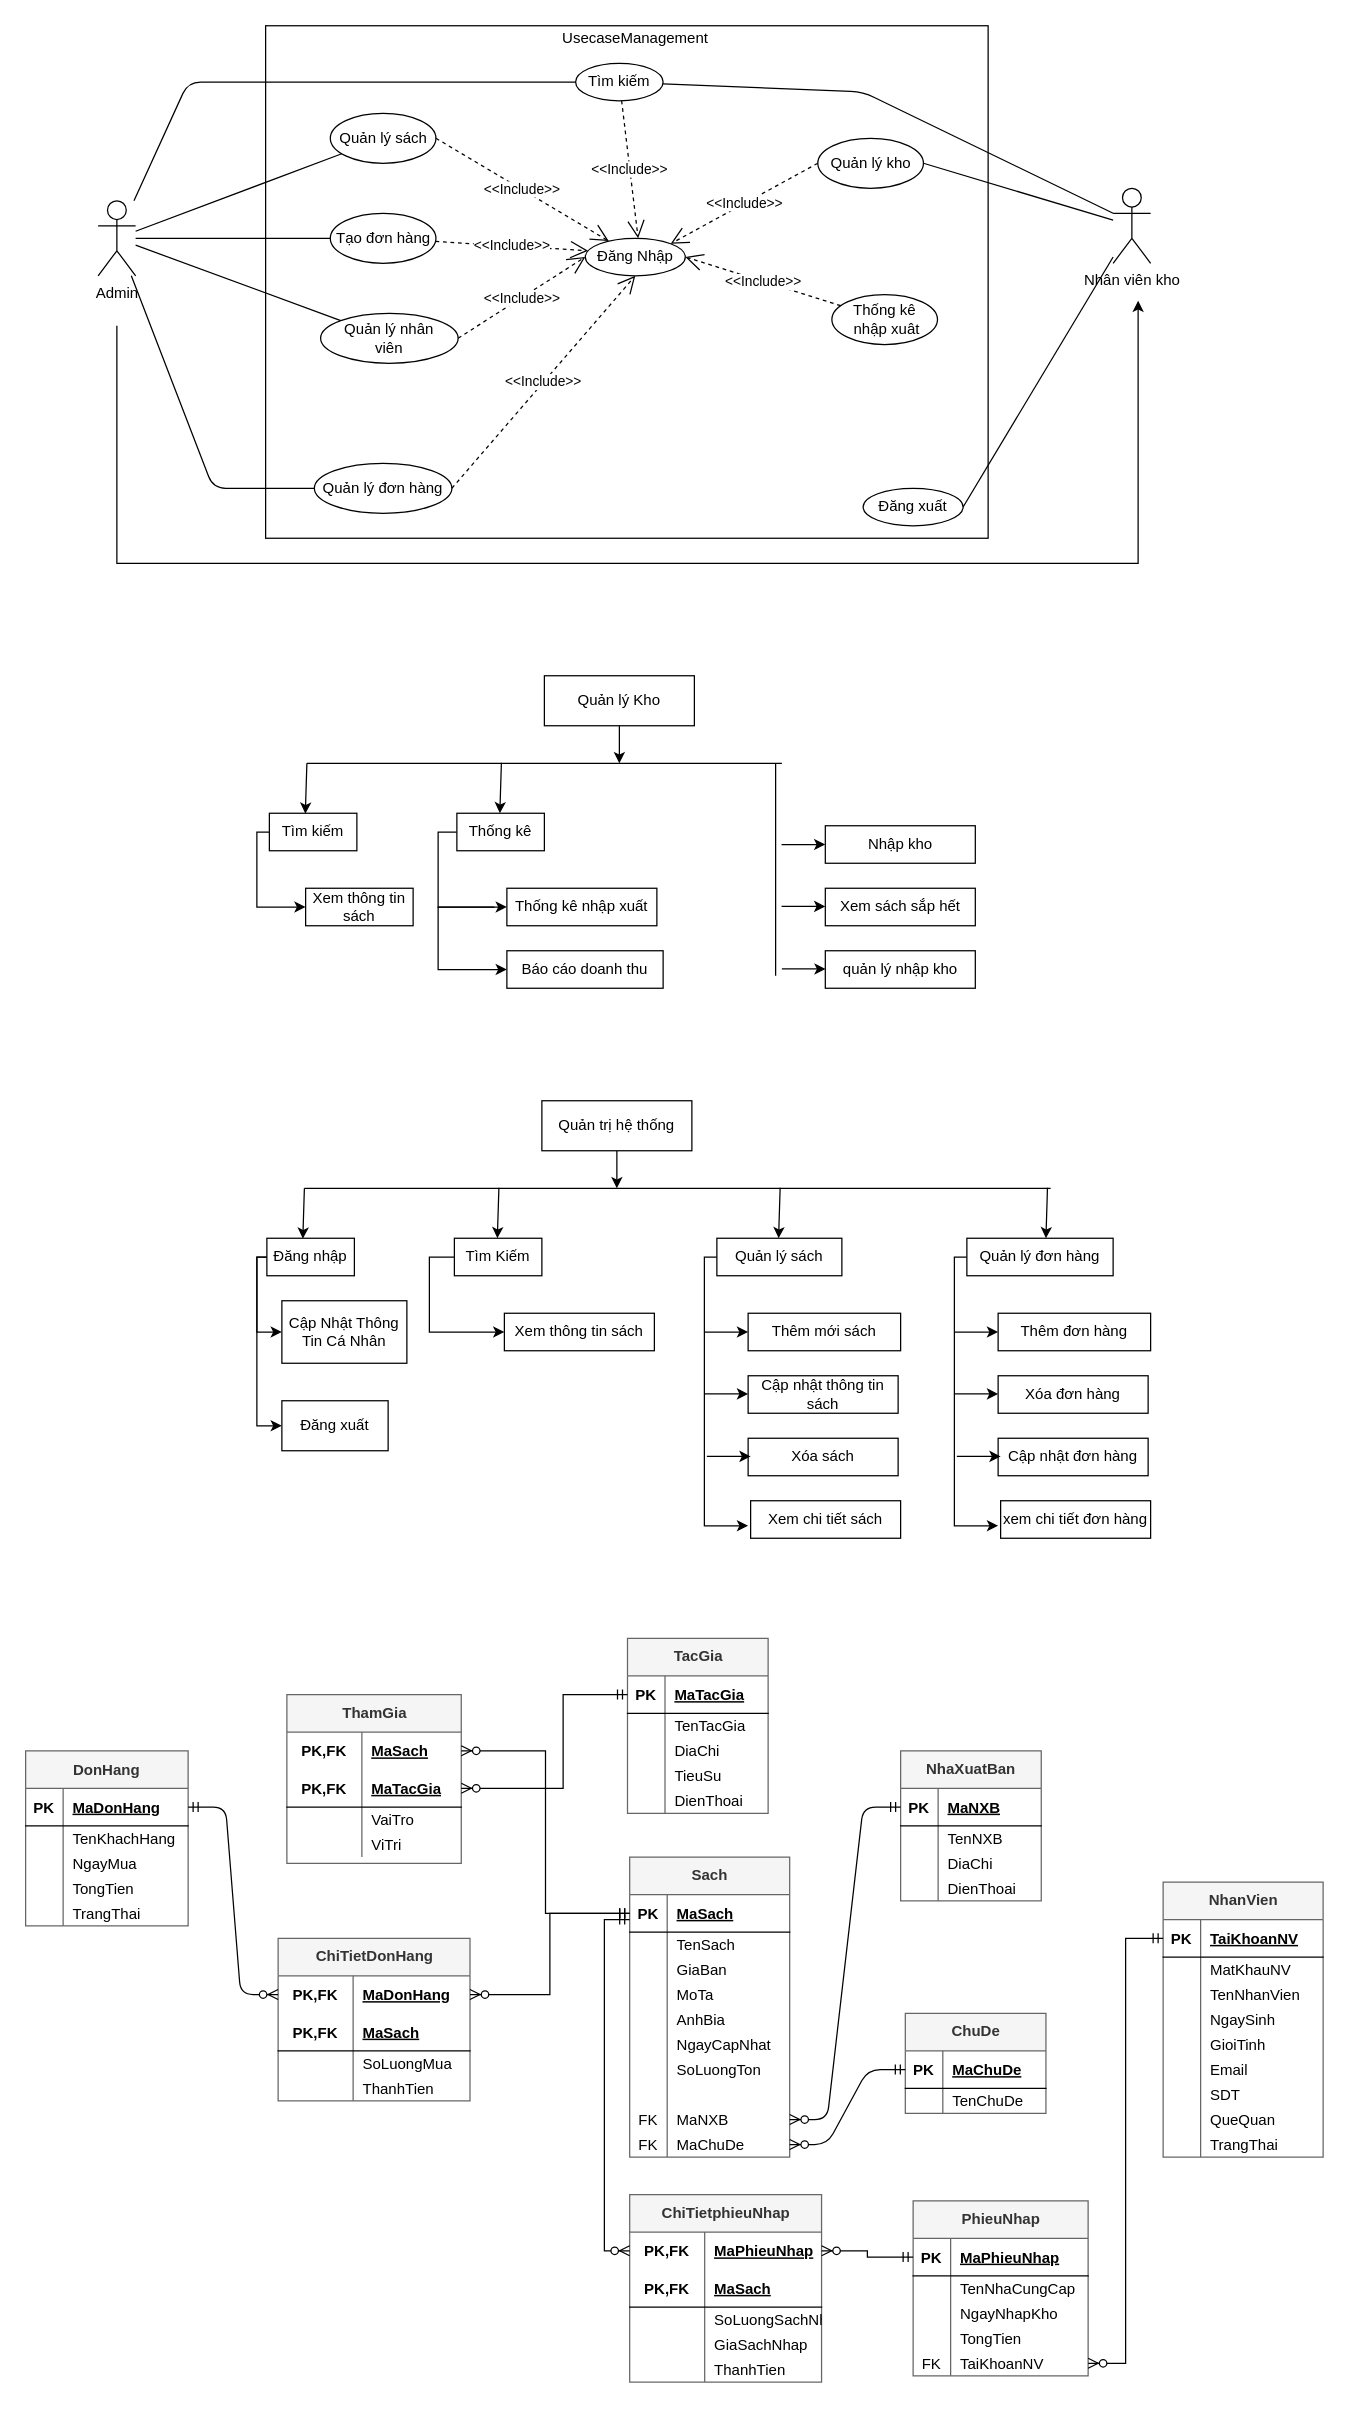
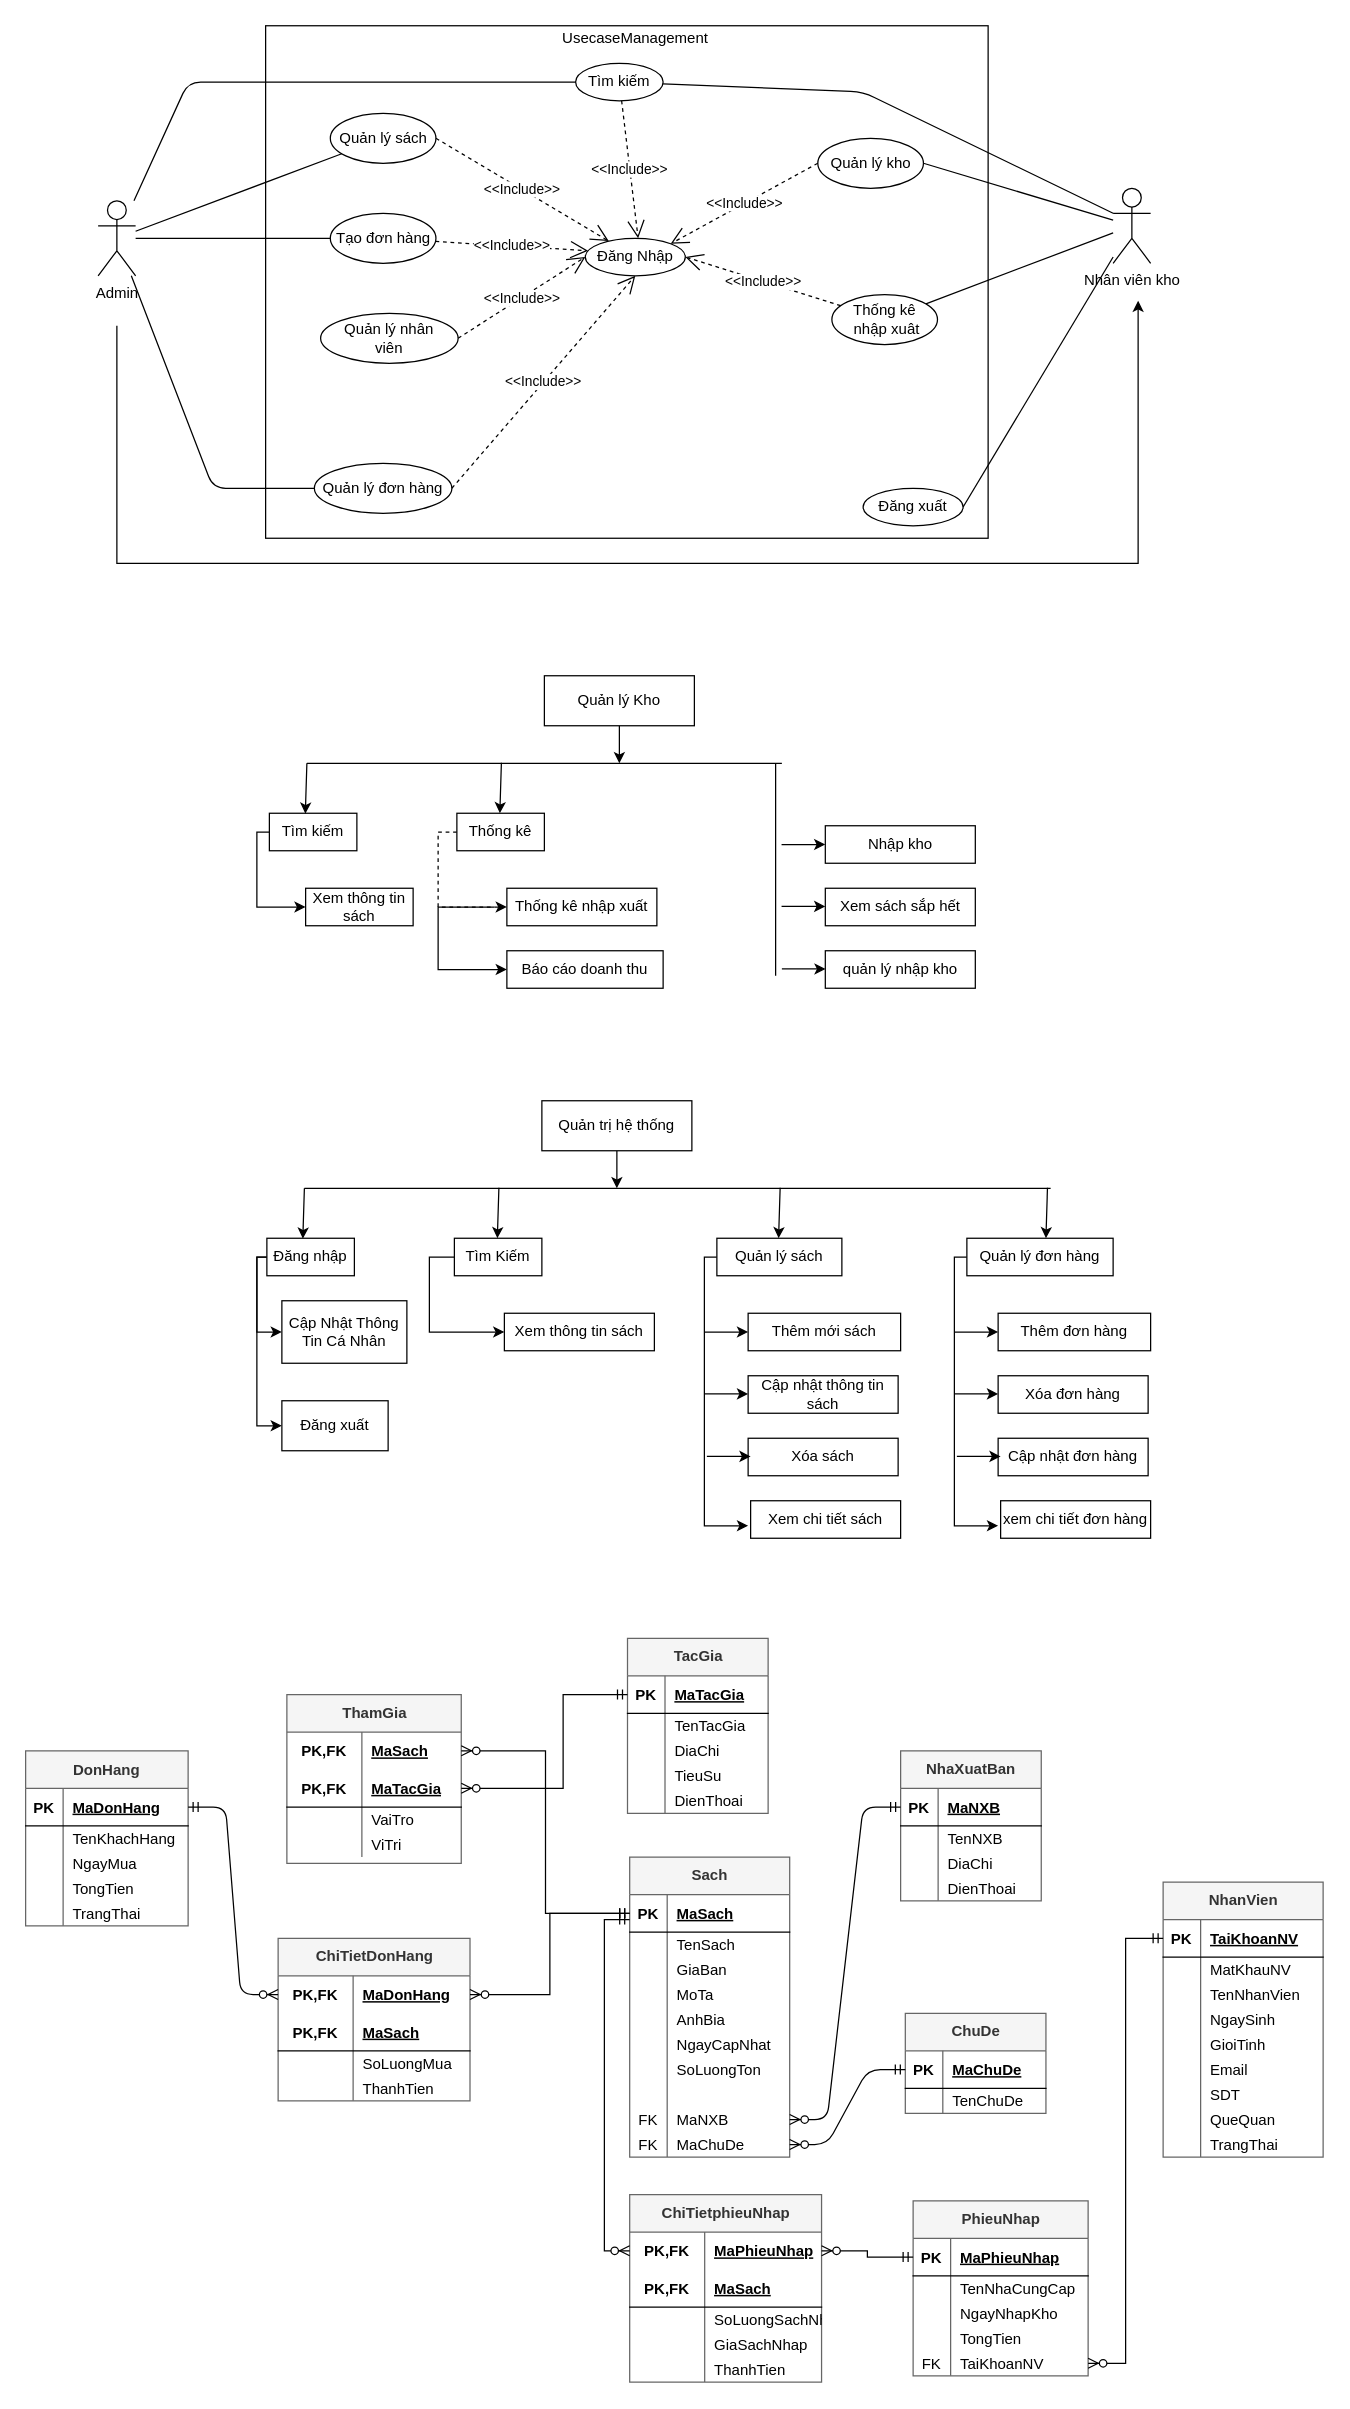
none -> (1020, 268)
(238, 283) -> none
(438, 860) -> (438, 860)
